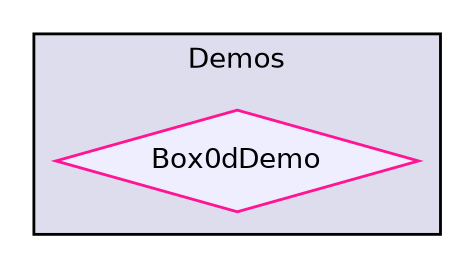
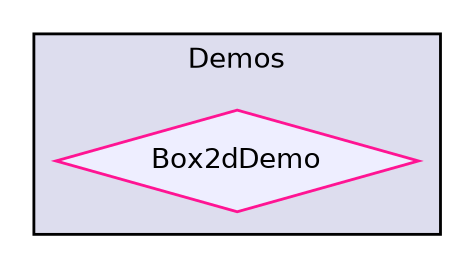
(237, 161) -> (237, 161)
